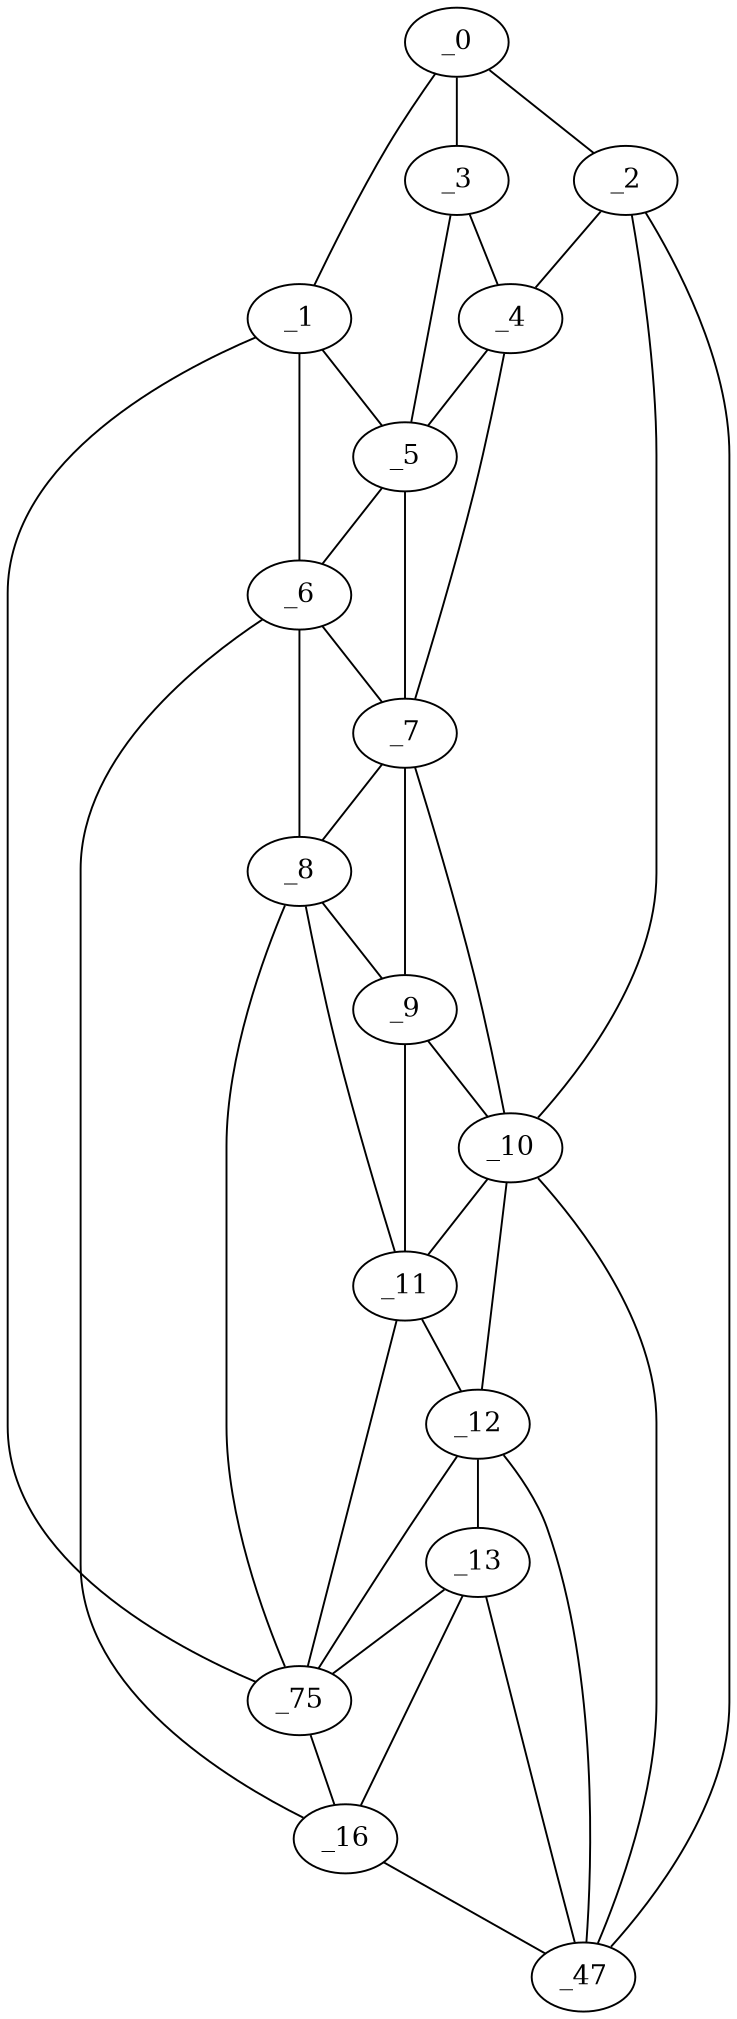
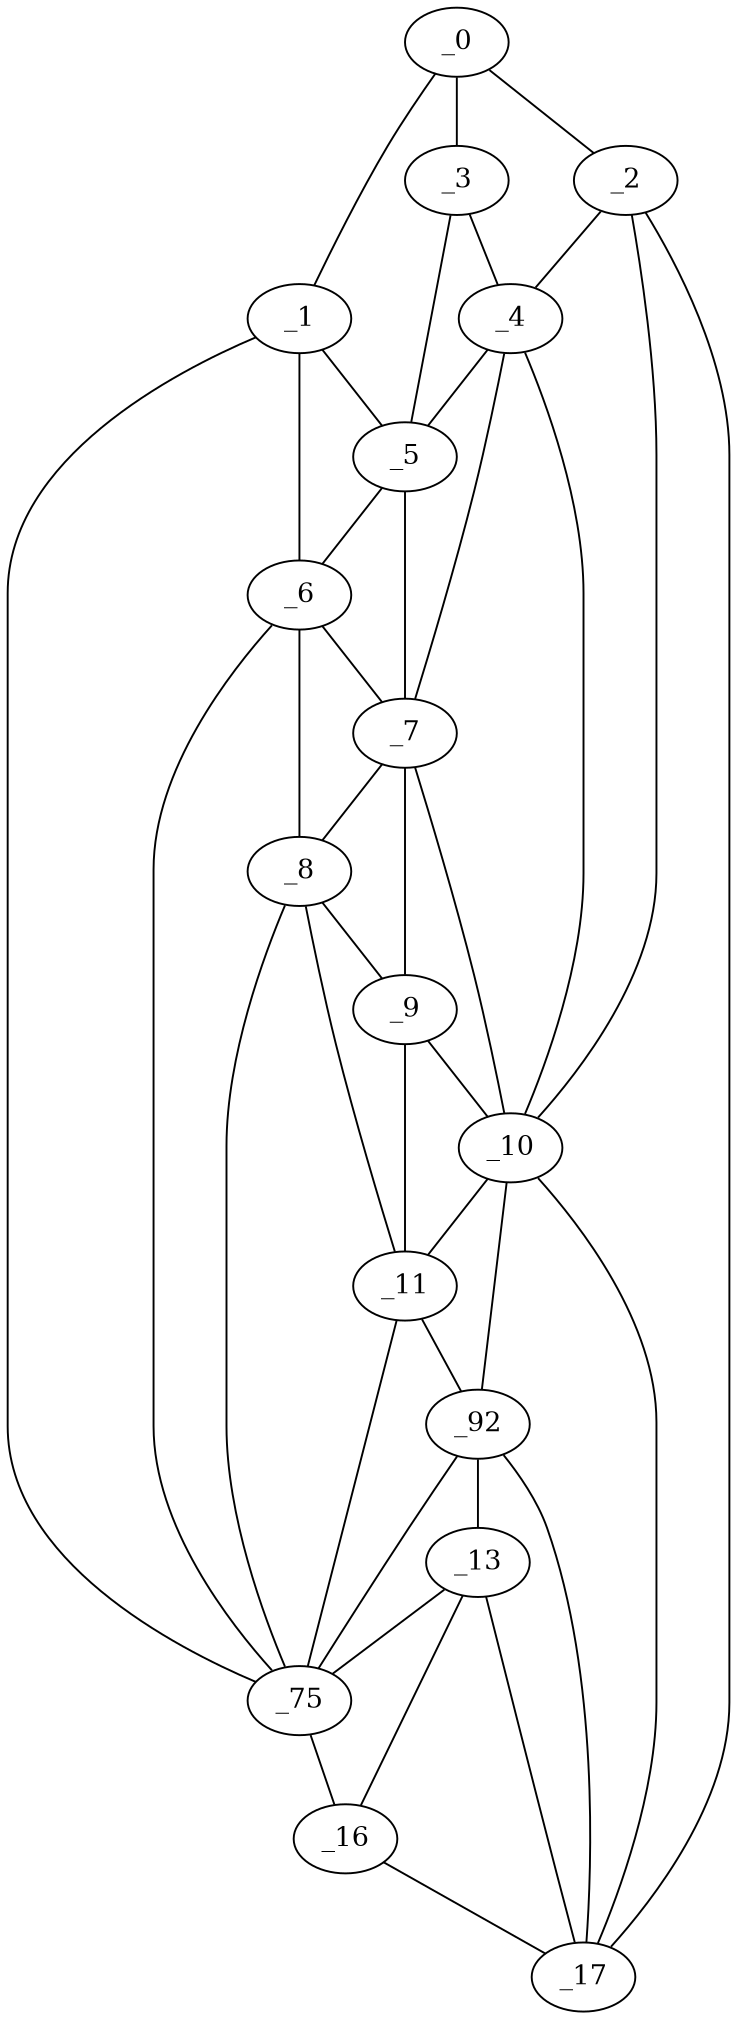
none -> (584, 733)
(81, 1234) -> (154, 1148)
(478, 1424) -> (478, 1424)
(584, 1977) -> (584, 1977)
